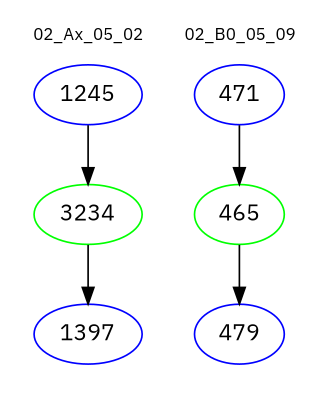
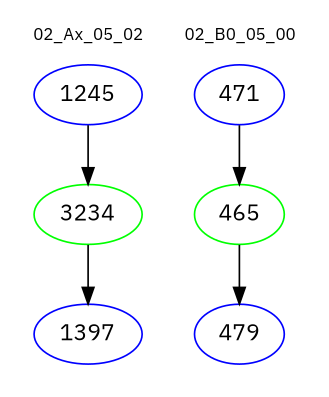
(240, 36) -> (240, 36)
